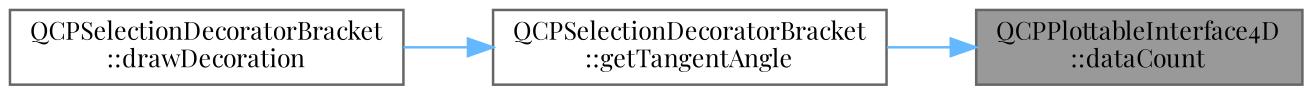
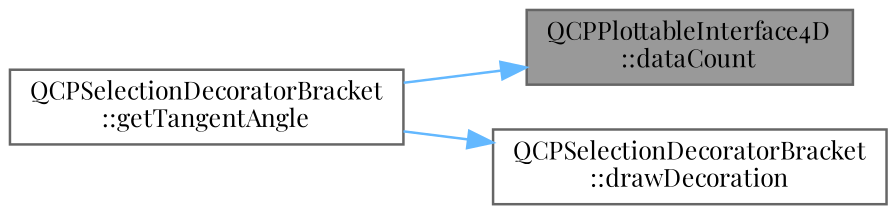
(436, 47) -> (436, 135)
